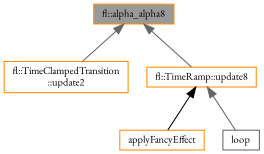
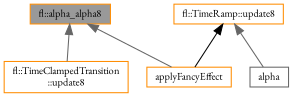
(172, 49) -> (134, 48)
(66, 77) -> (66, 77)
(241, 140) -> (269, 77)
